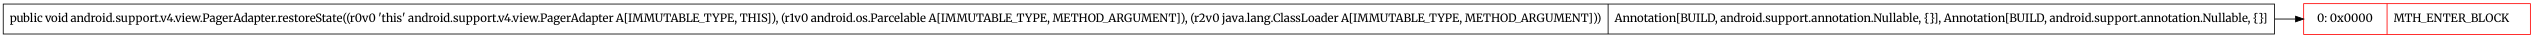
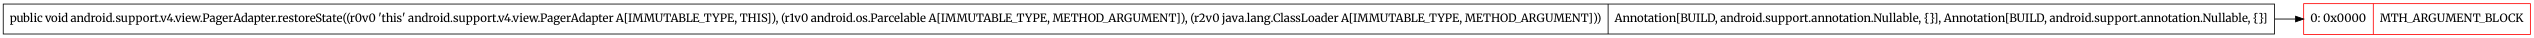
(2451, 19) -> (2452, 19)
